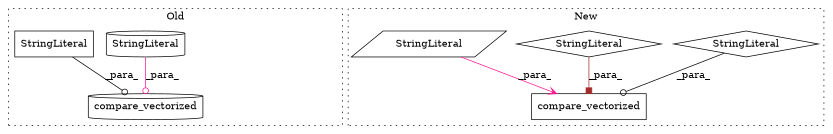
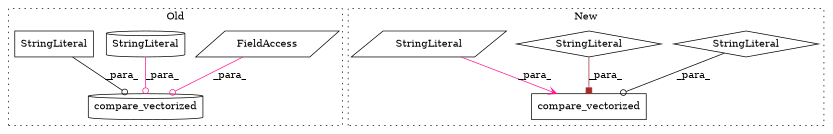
none -> (267, 44)
